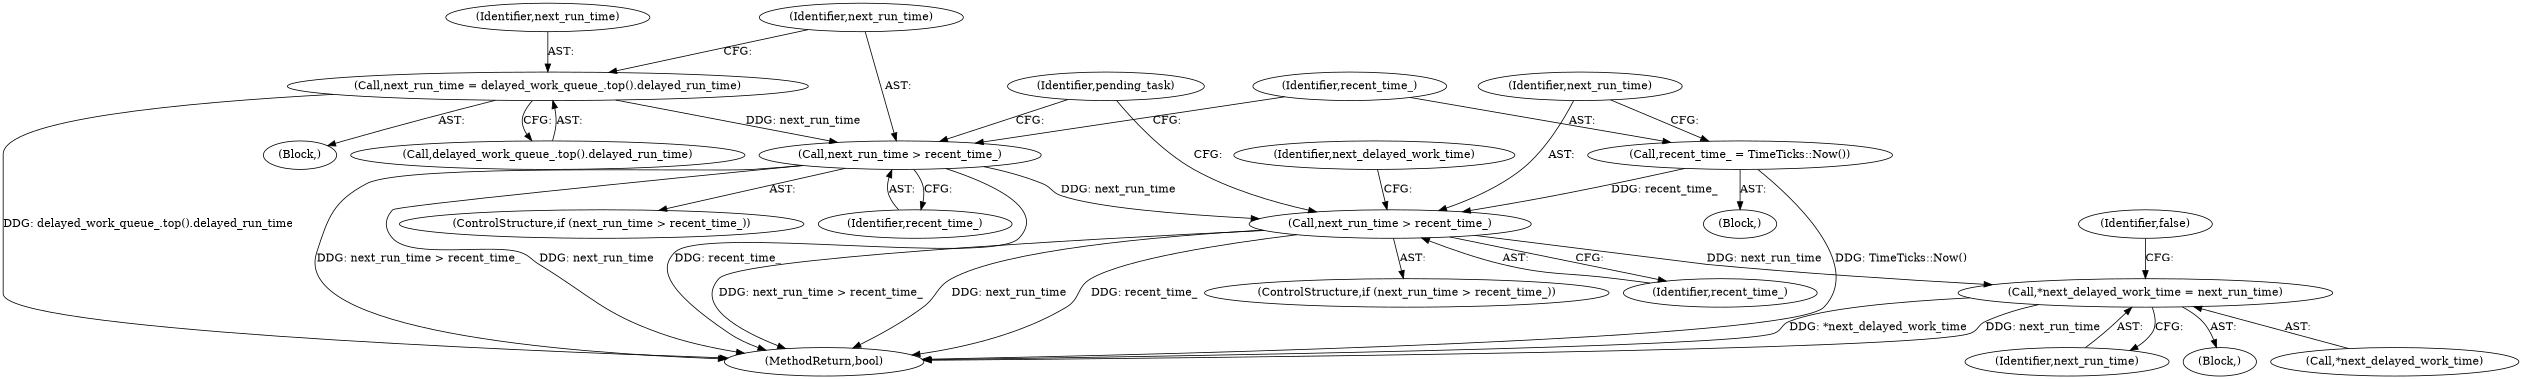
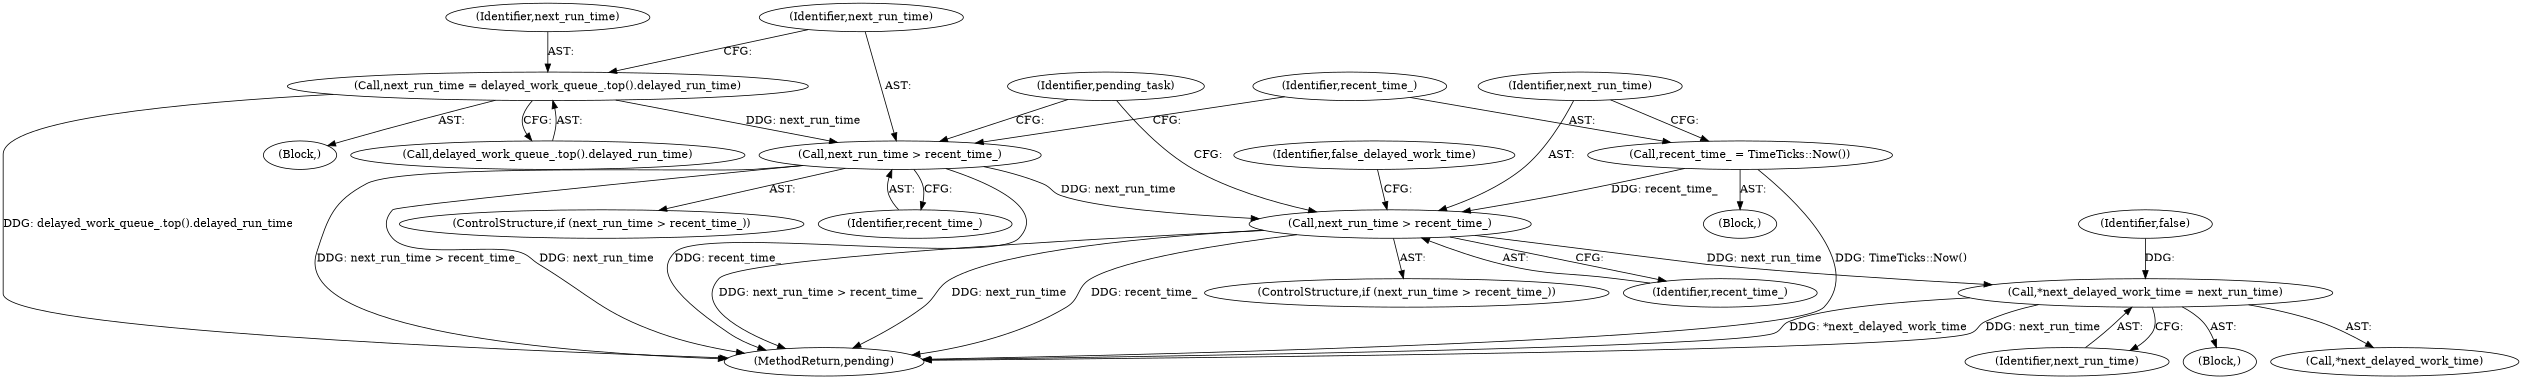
(1374, 155) -> (1374, 155)
(2162, 258) -> (2162, 258)
(2275, 329) -> (2309, 319)
(824, 362) -> (824, 362)
